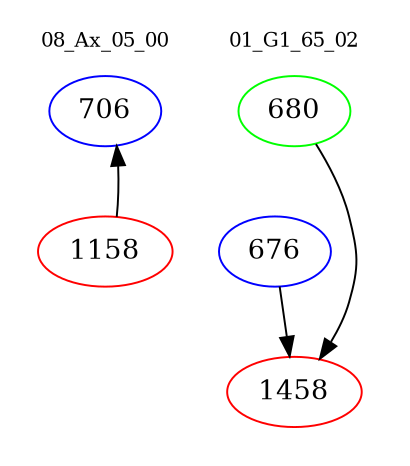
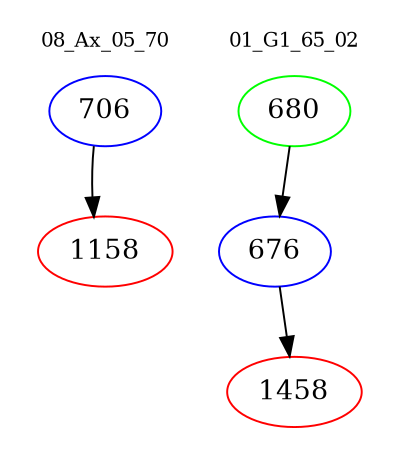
(105, 42) -> (105, 42)
(118, 191) -> (92, 172)
(355, 241) -> (286, 171)
